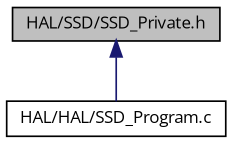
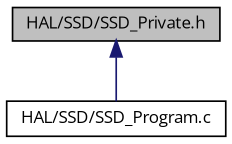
(116, 119) -> (116, 119)
